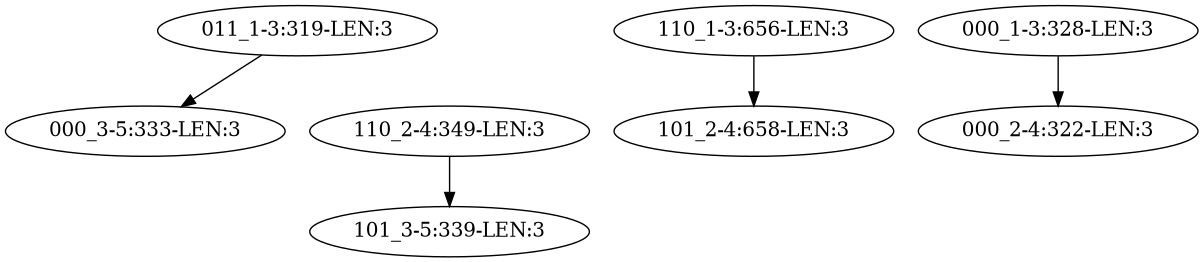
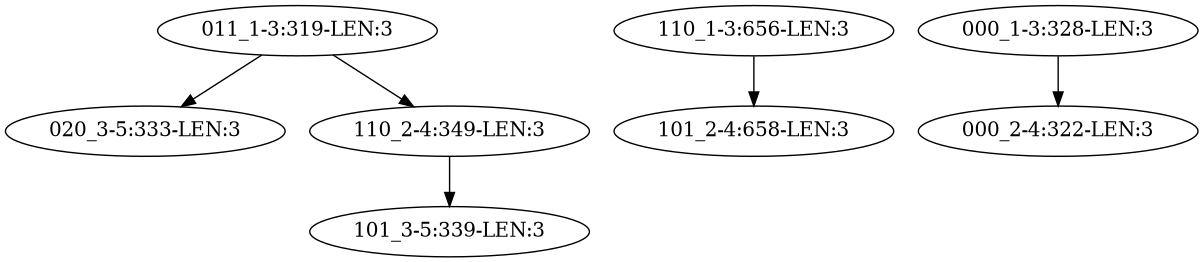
none -> (367, 77)
(145, 131) -> (145, 131)
